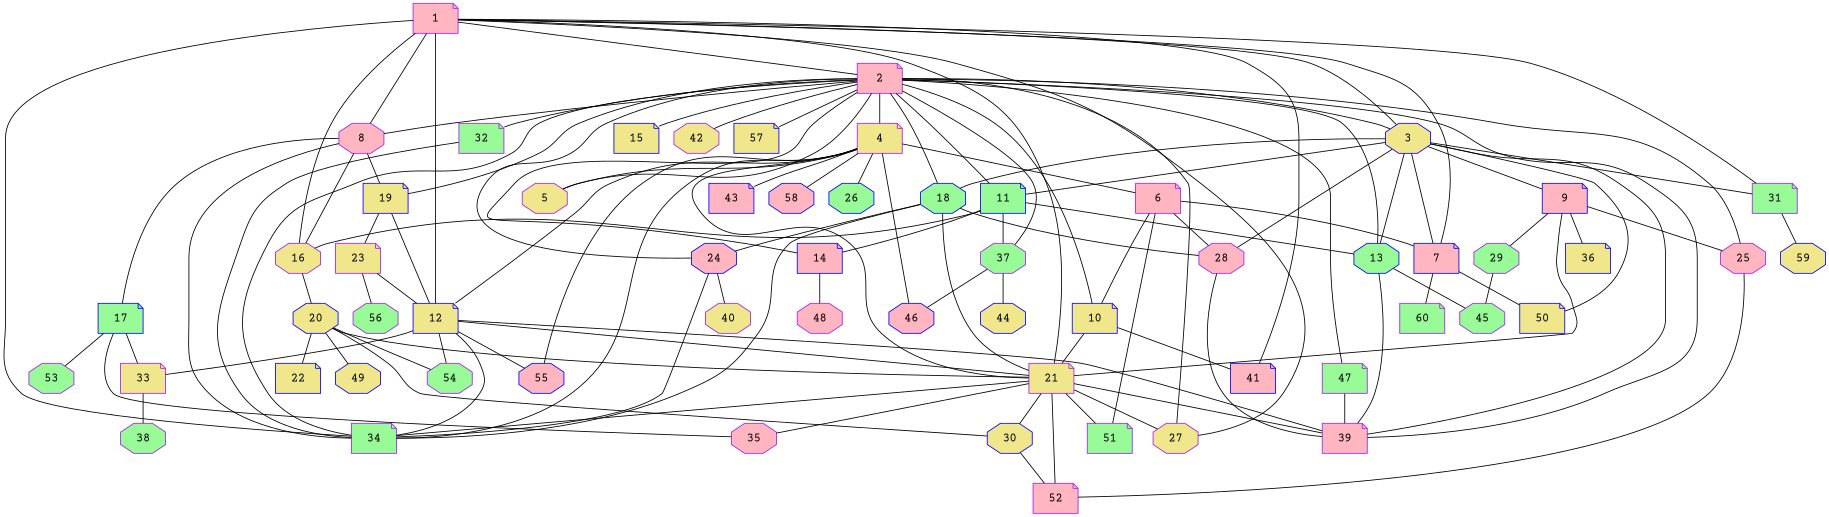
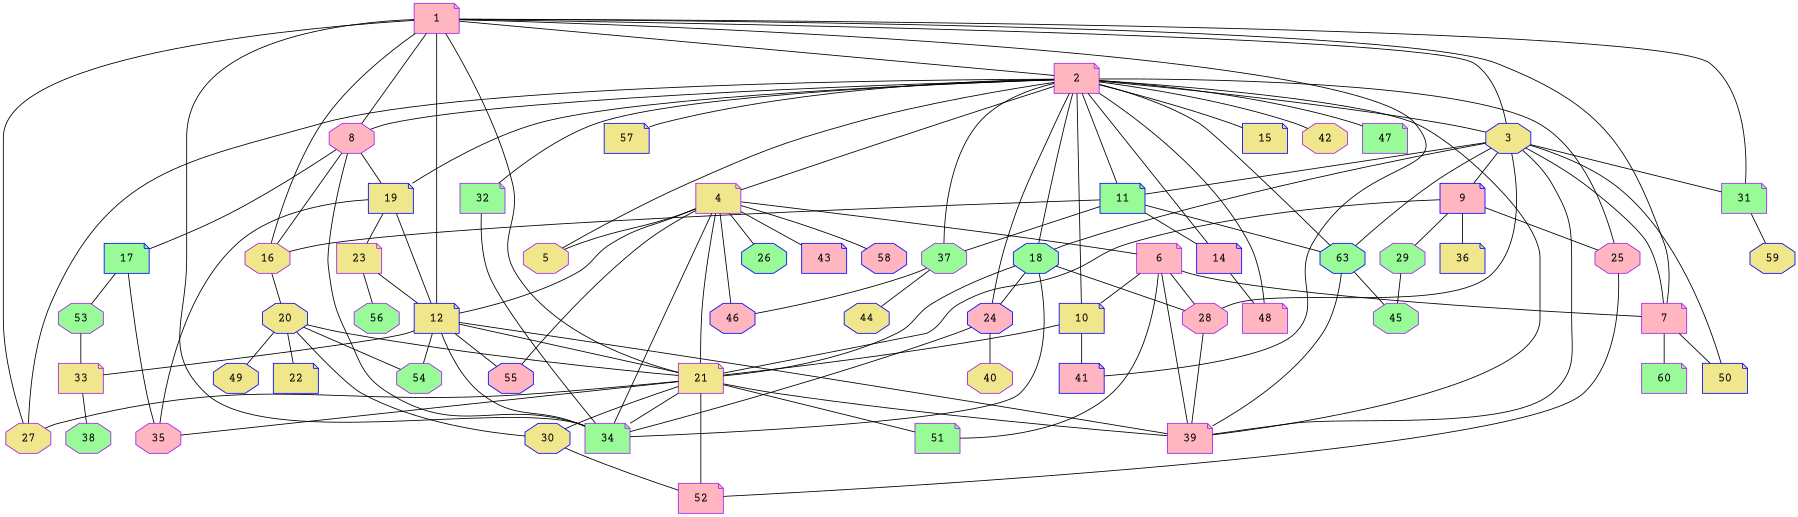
(455, 170) -> (1200, 177)
(1376, 258) -> (1342, 258)
(1436, 258) -> (1664, 318)
none -> (218, 265)
(820, 318) -> (1265, 318)
(132, 348) -> (81, 348)
(1345, 408) -> (1175, 348)
